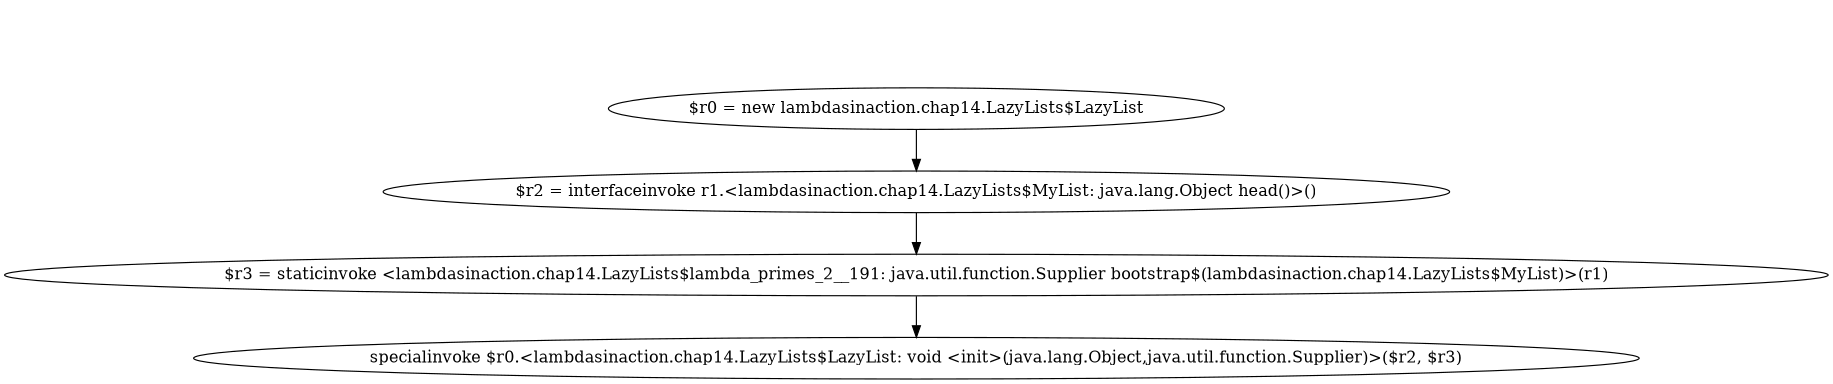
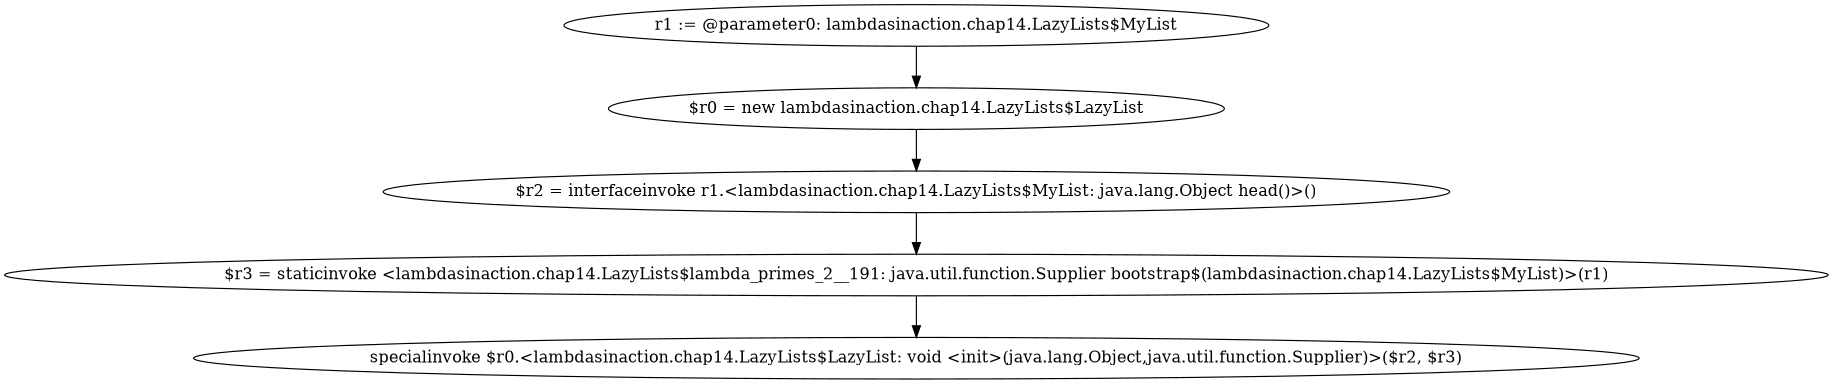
none -> (916, 25)
